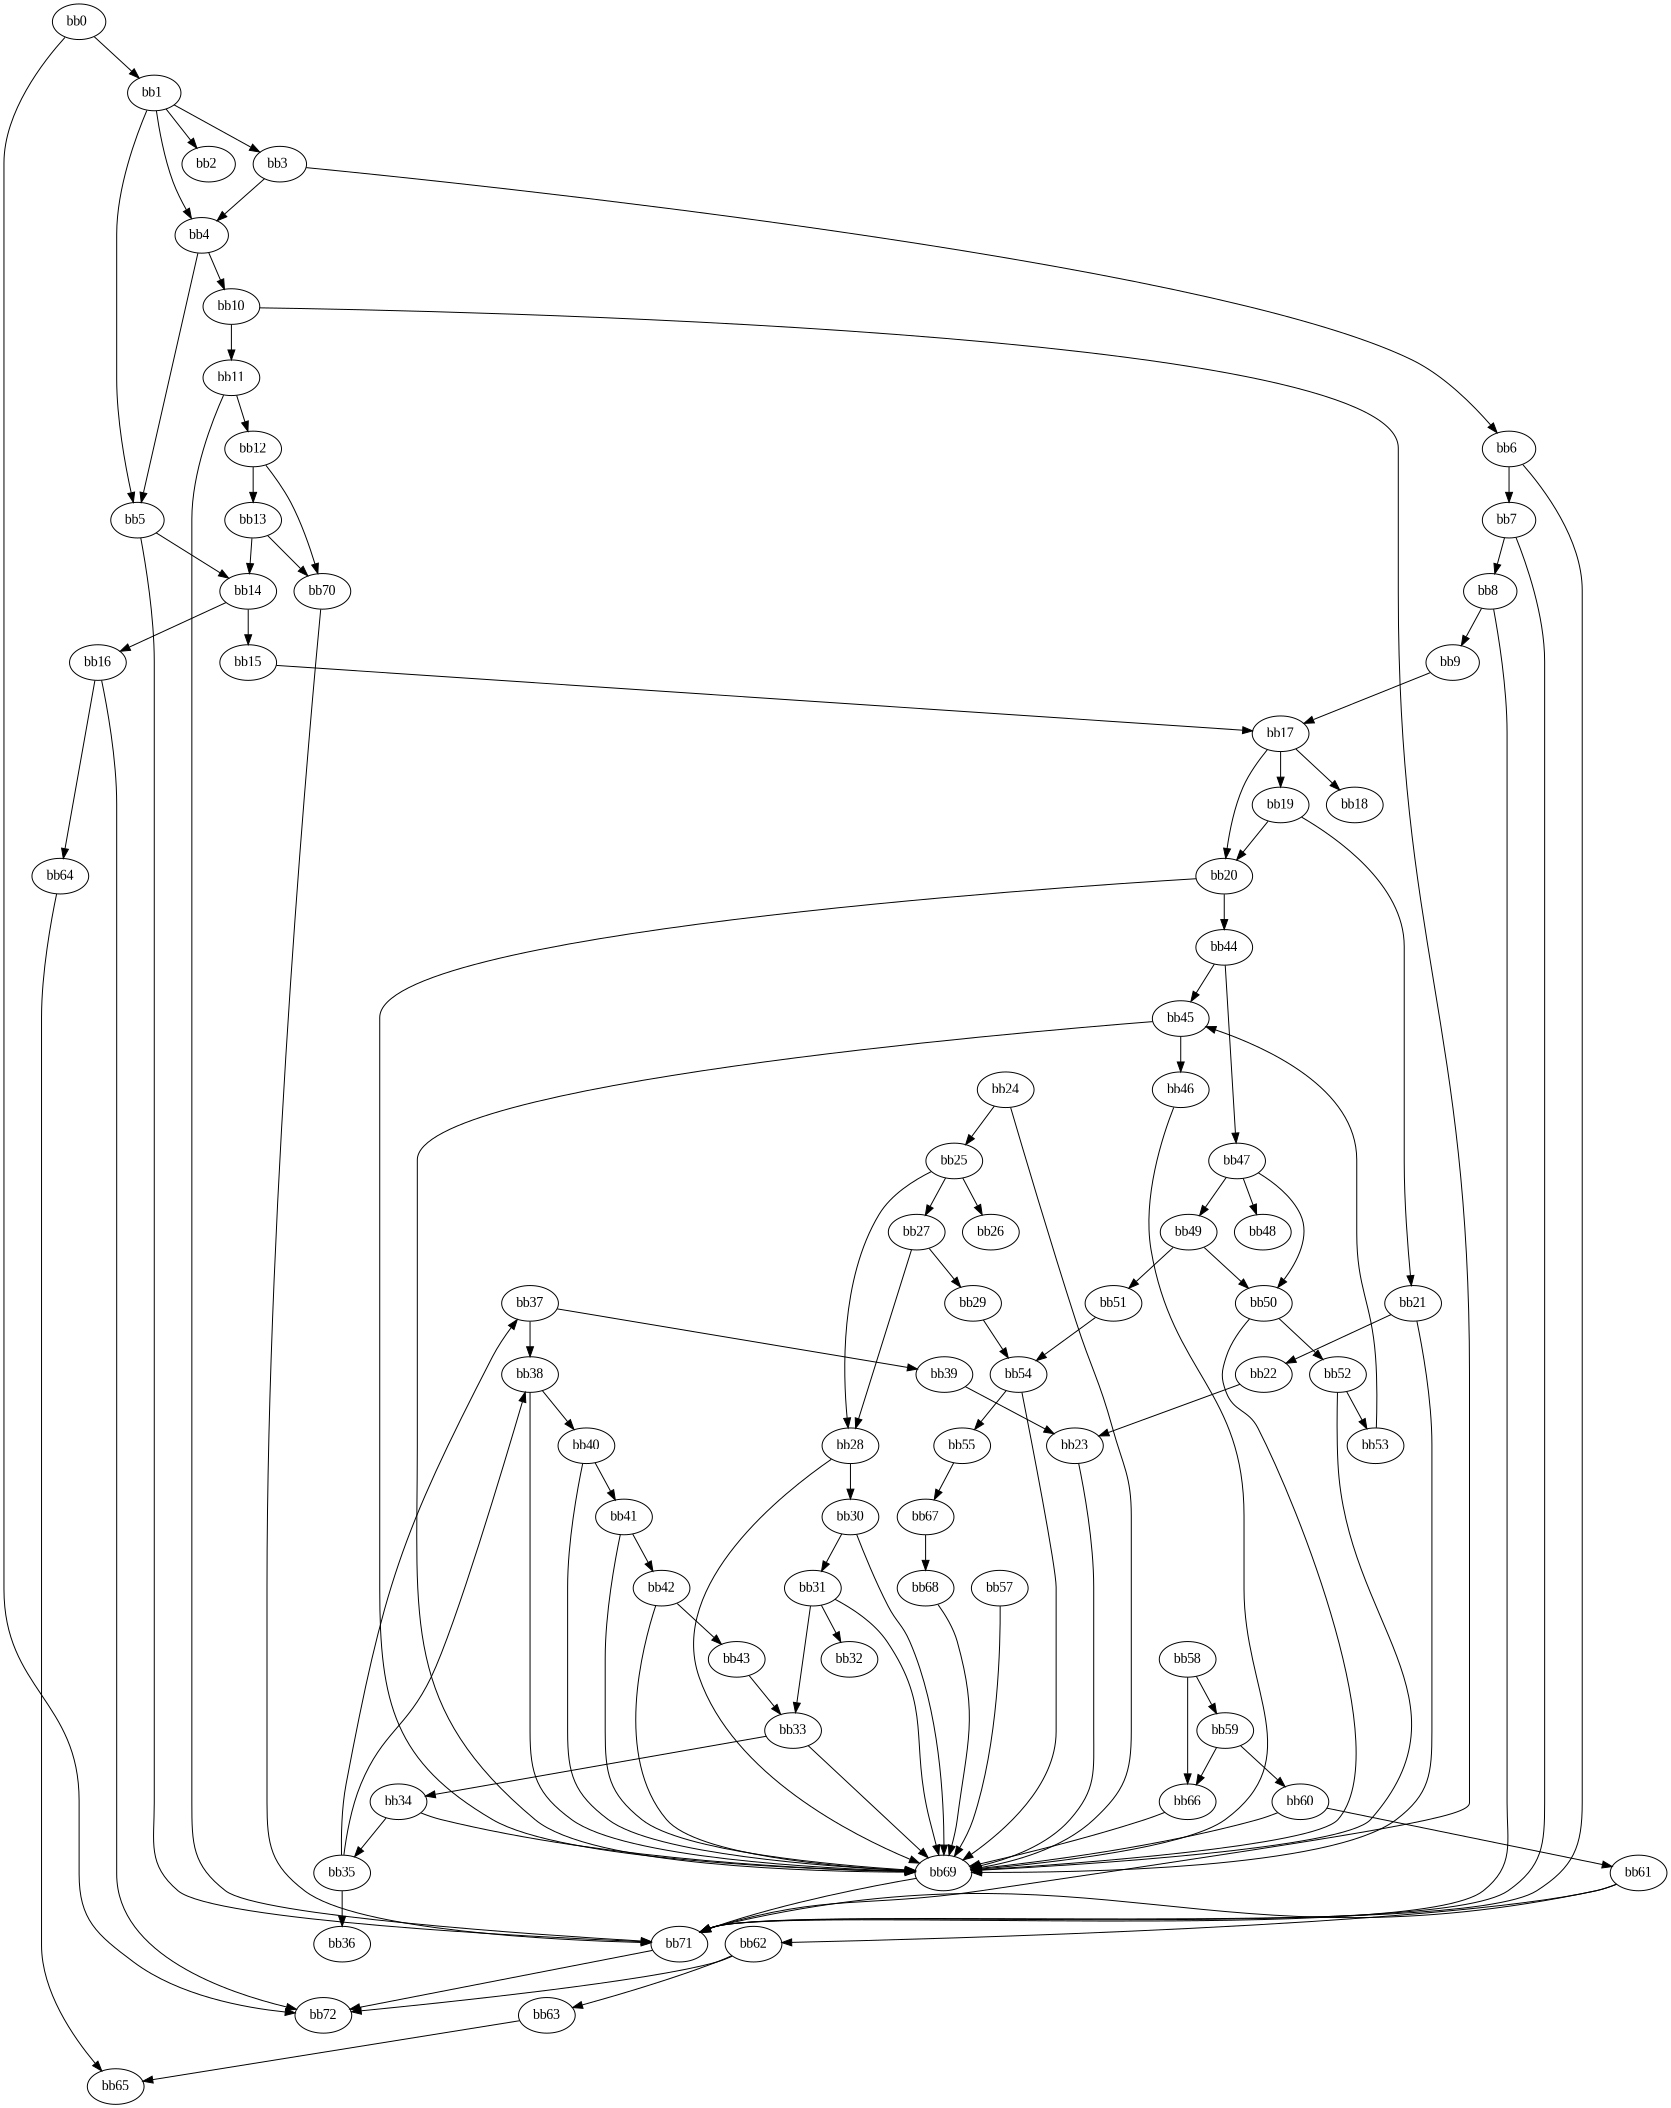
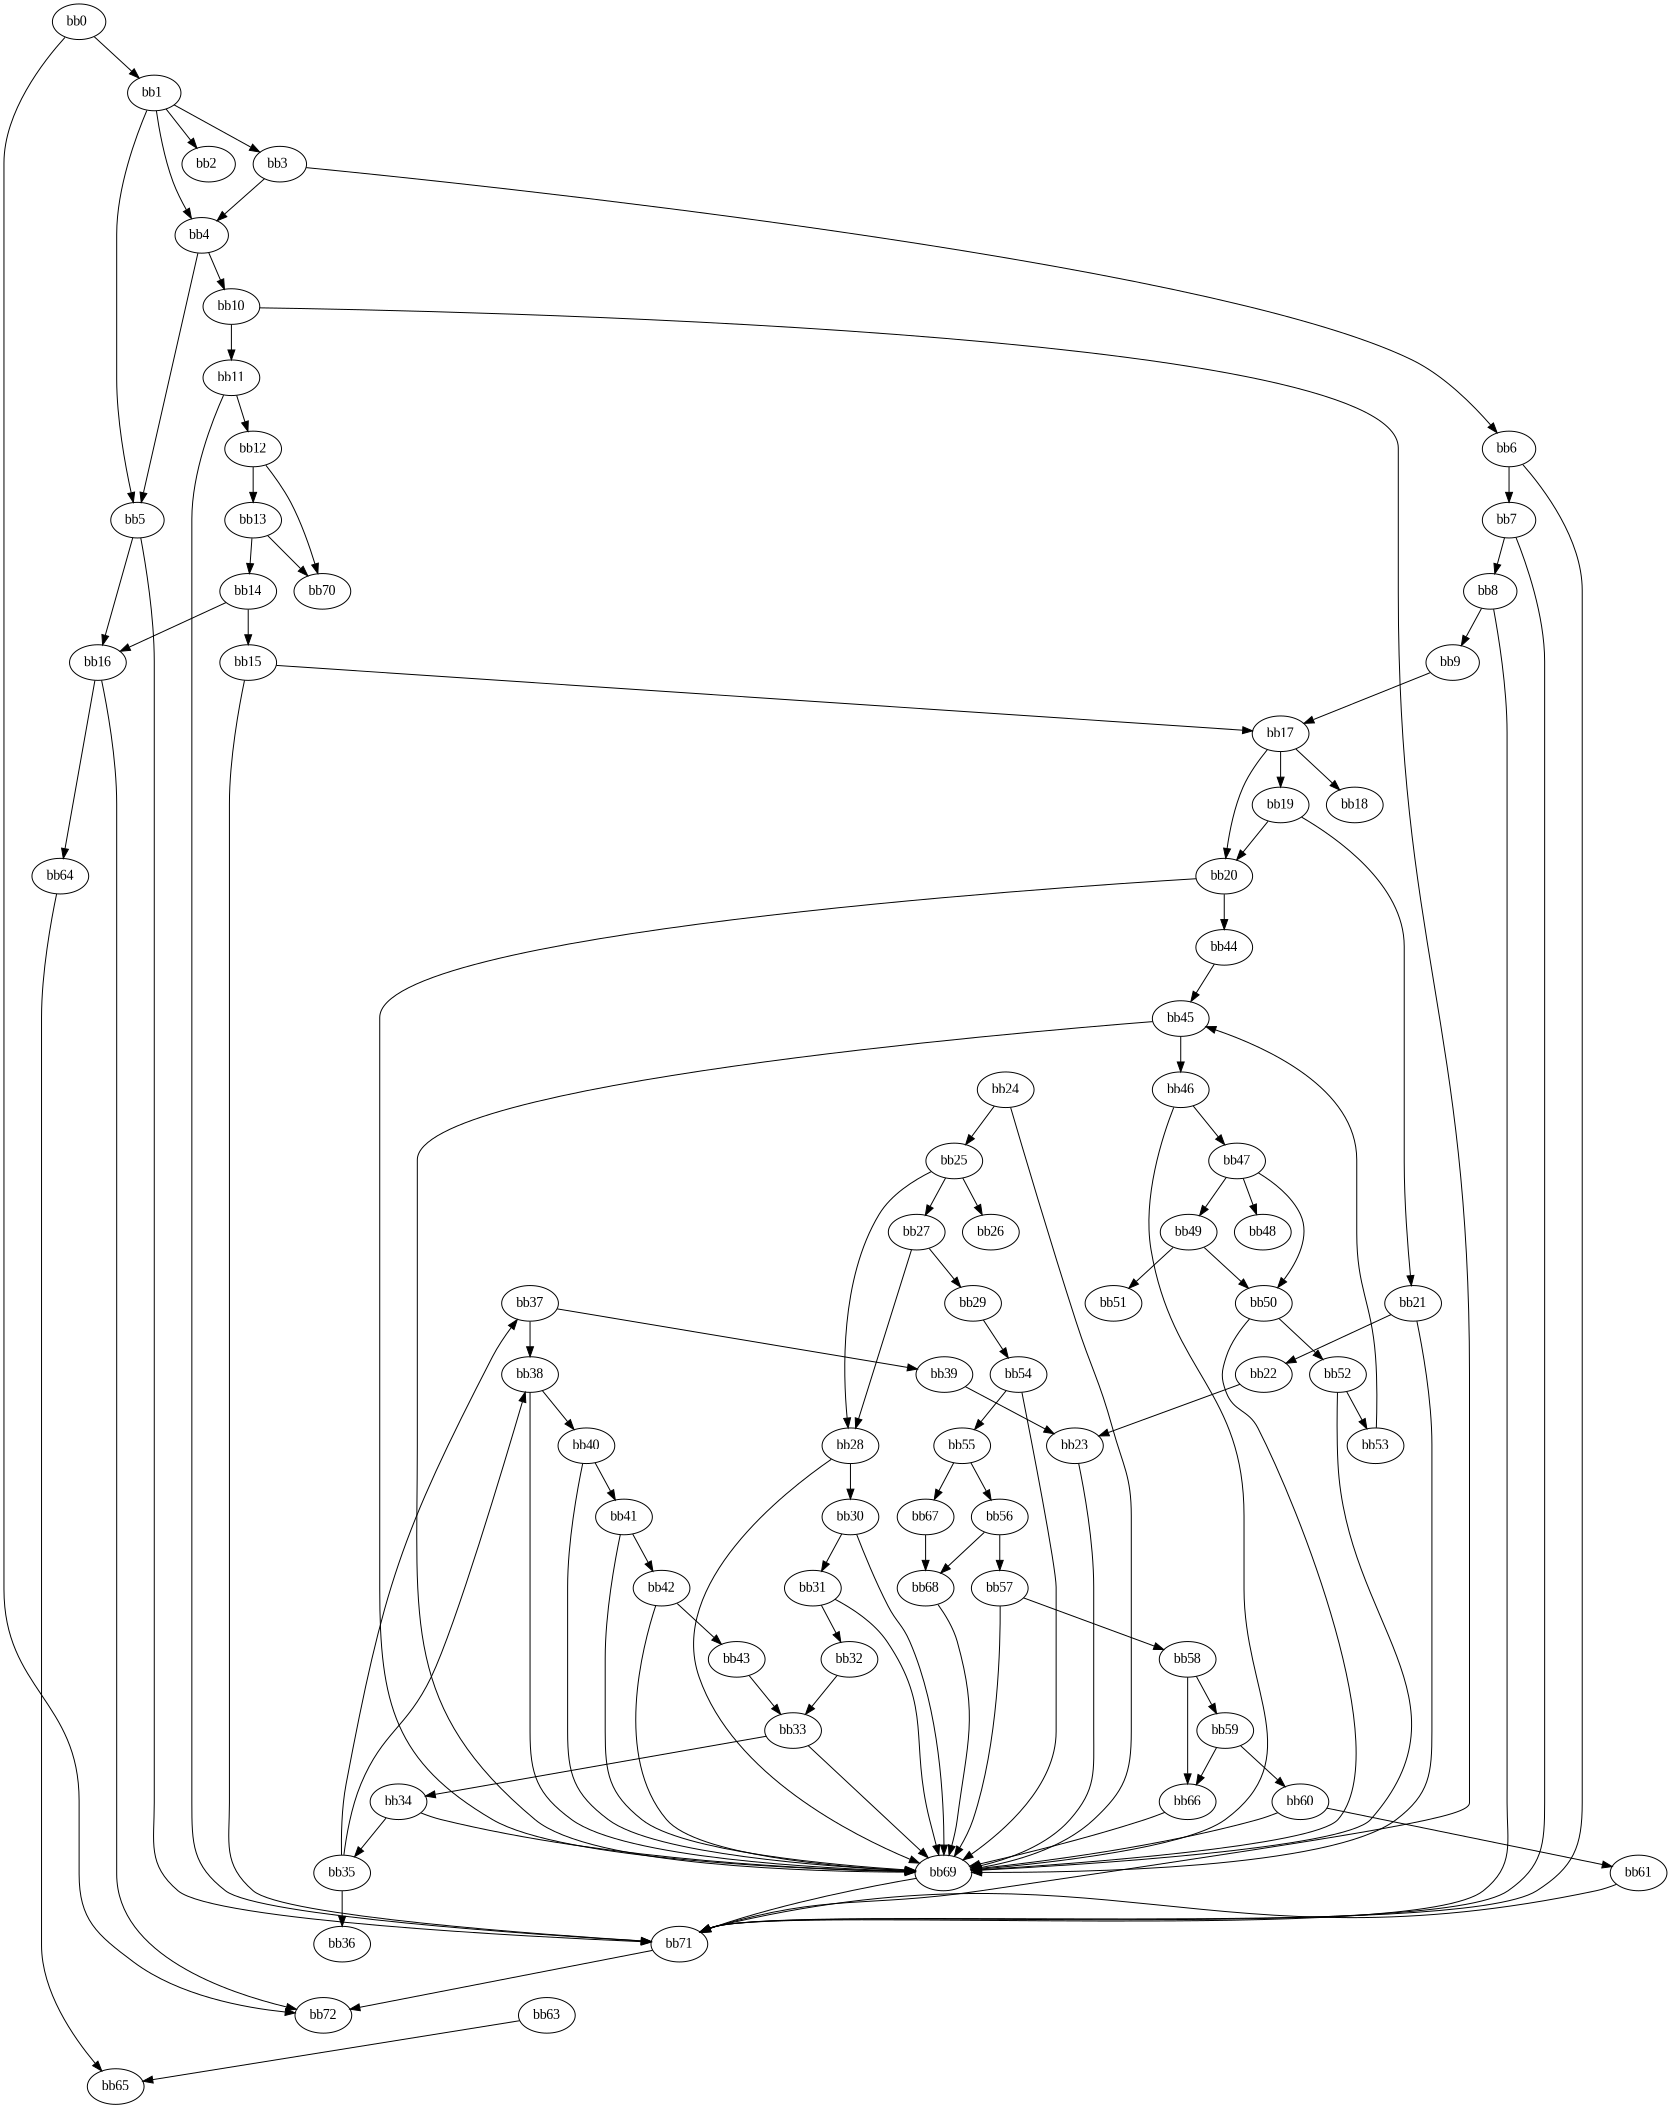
(185, 551) -> (119, 586)
(1230, 1049) -> (1206, 1122)
(1070, 1336) -> none
(269, 1427) -> (229, 1485)
none -> (1000, 1517)
none -> (1086, 1621)
(804, 1654) -> (824, 1691)
(754, 1944) -> none
